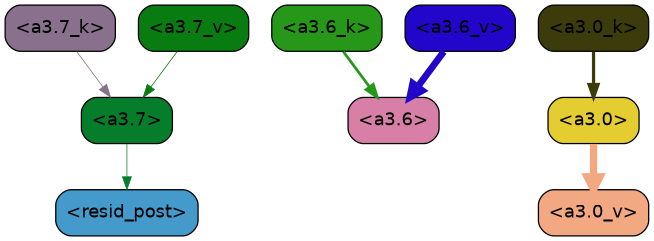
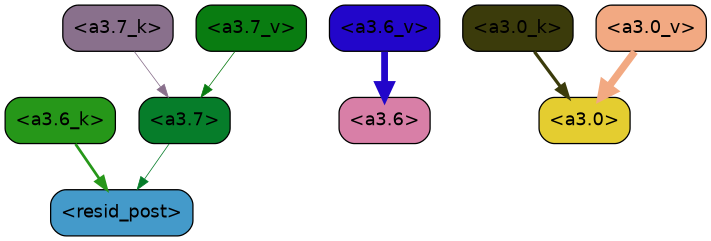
(356, 69) -> (87, 161)
(594, 160) -> (622, 69)
